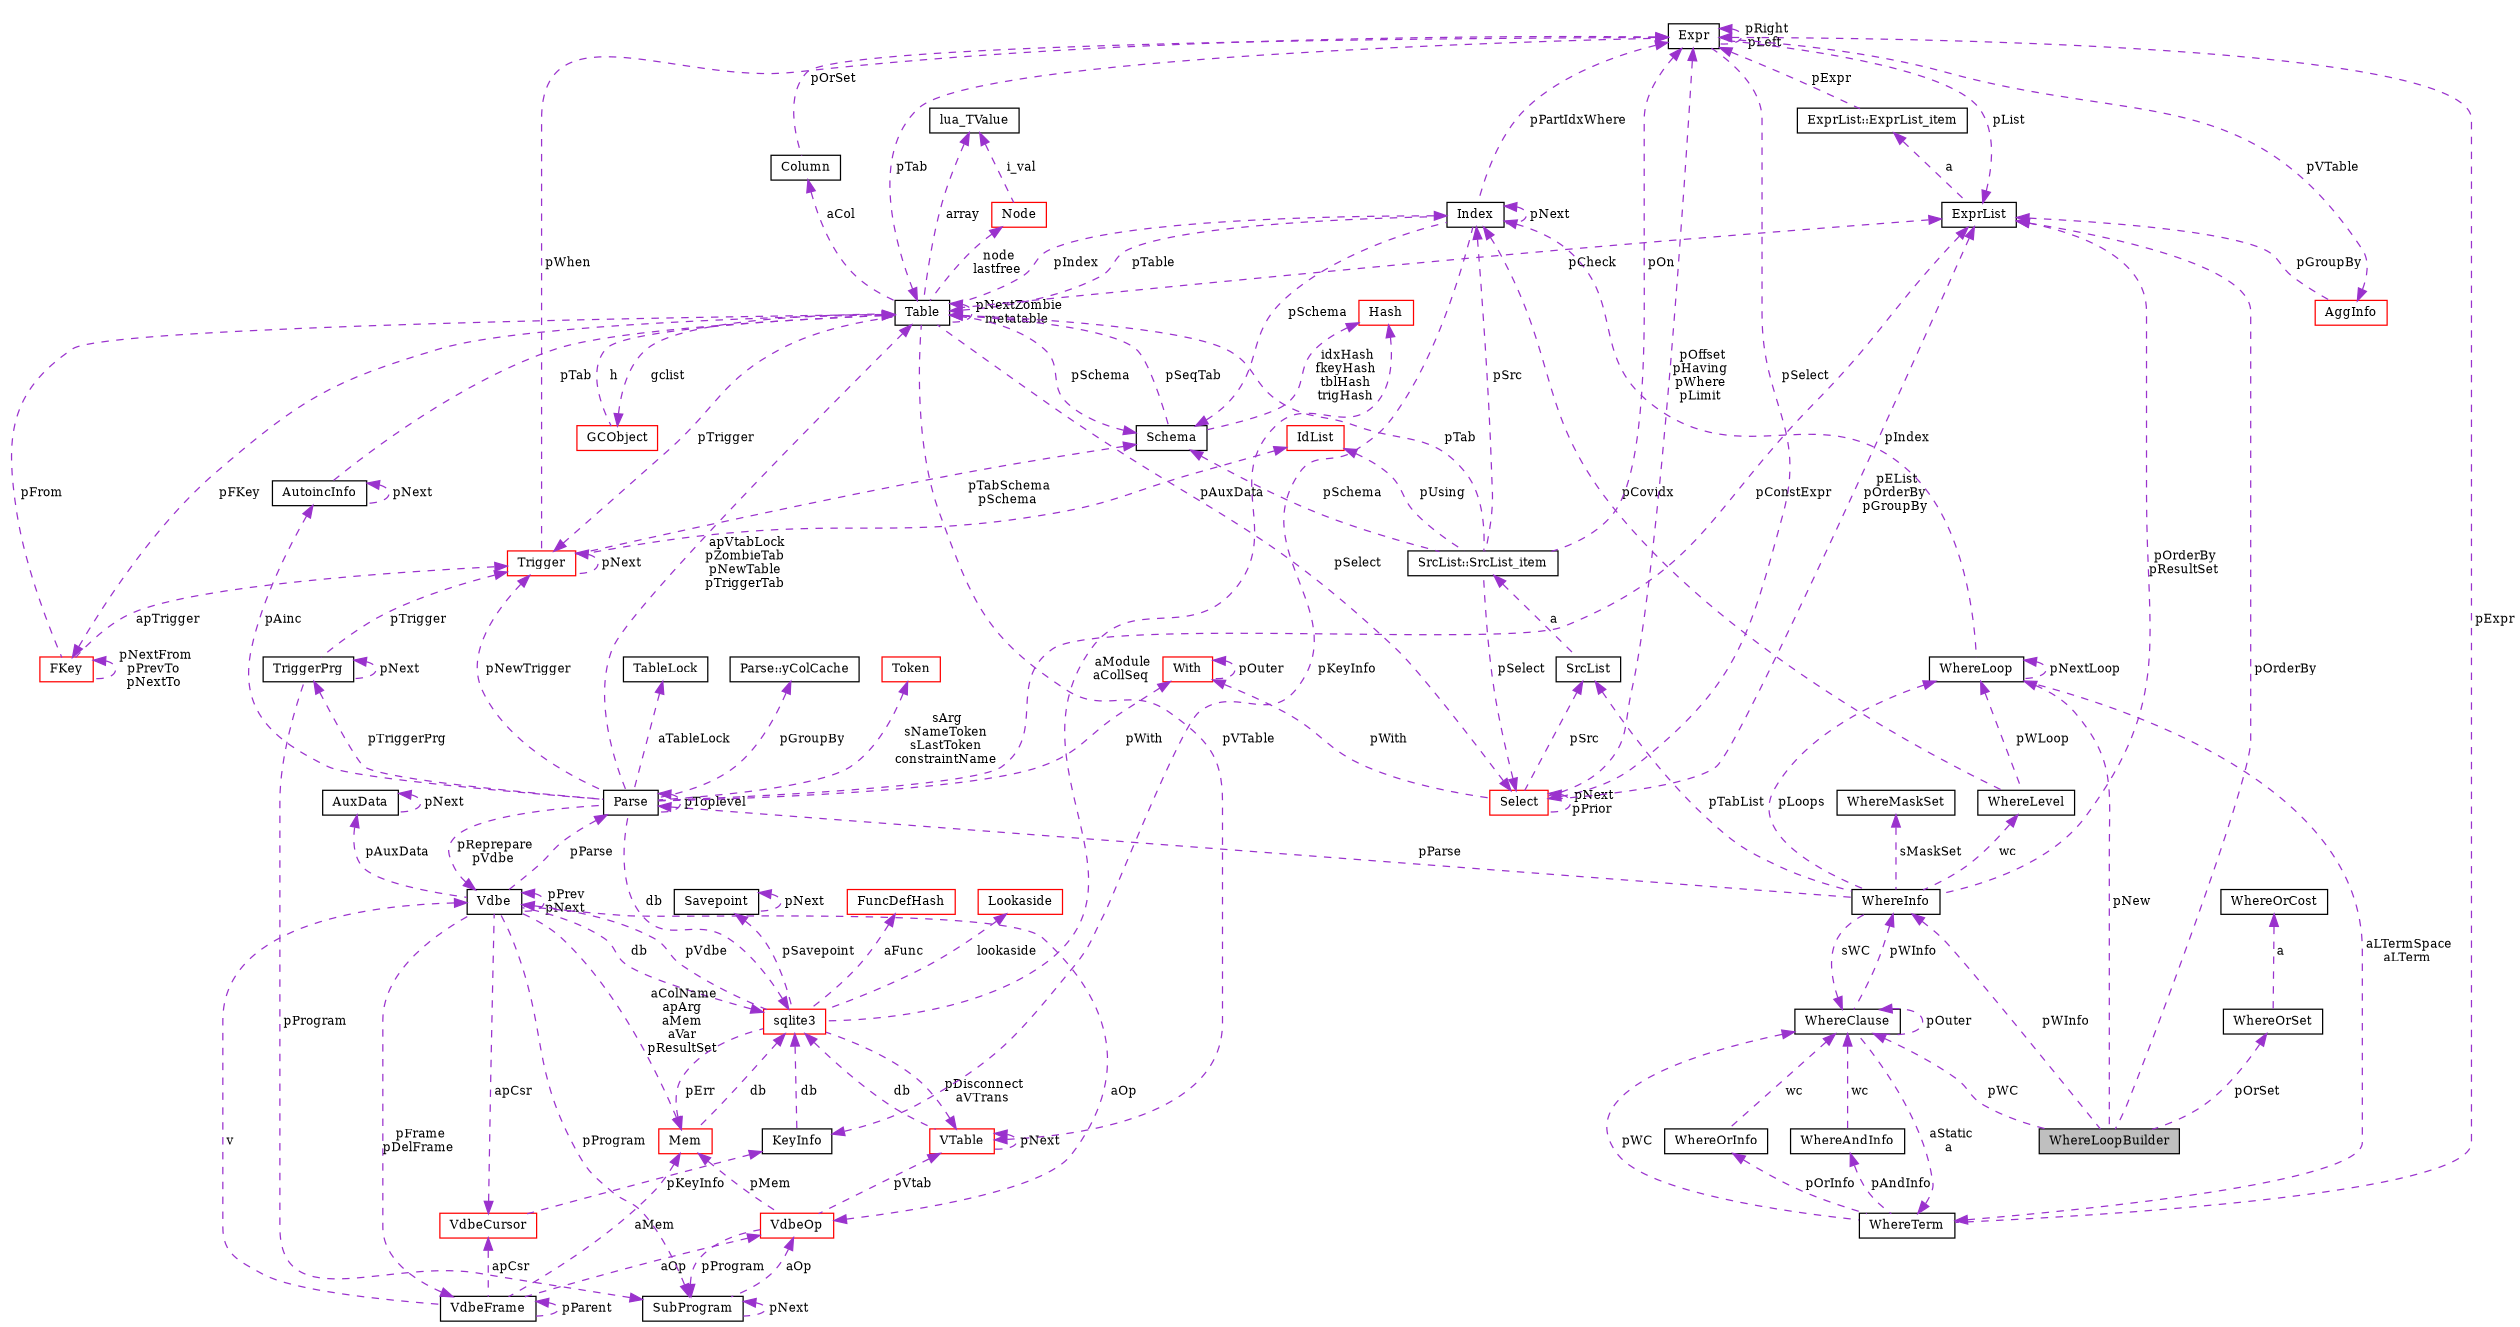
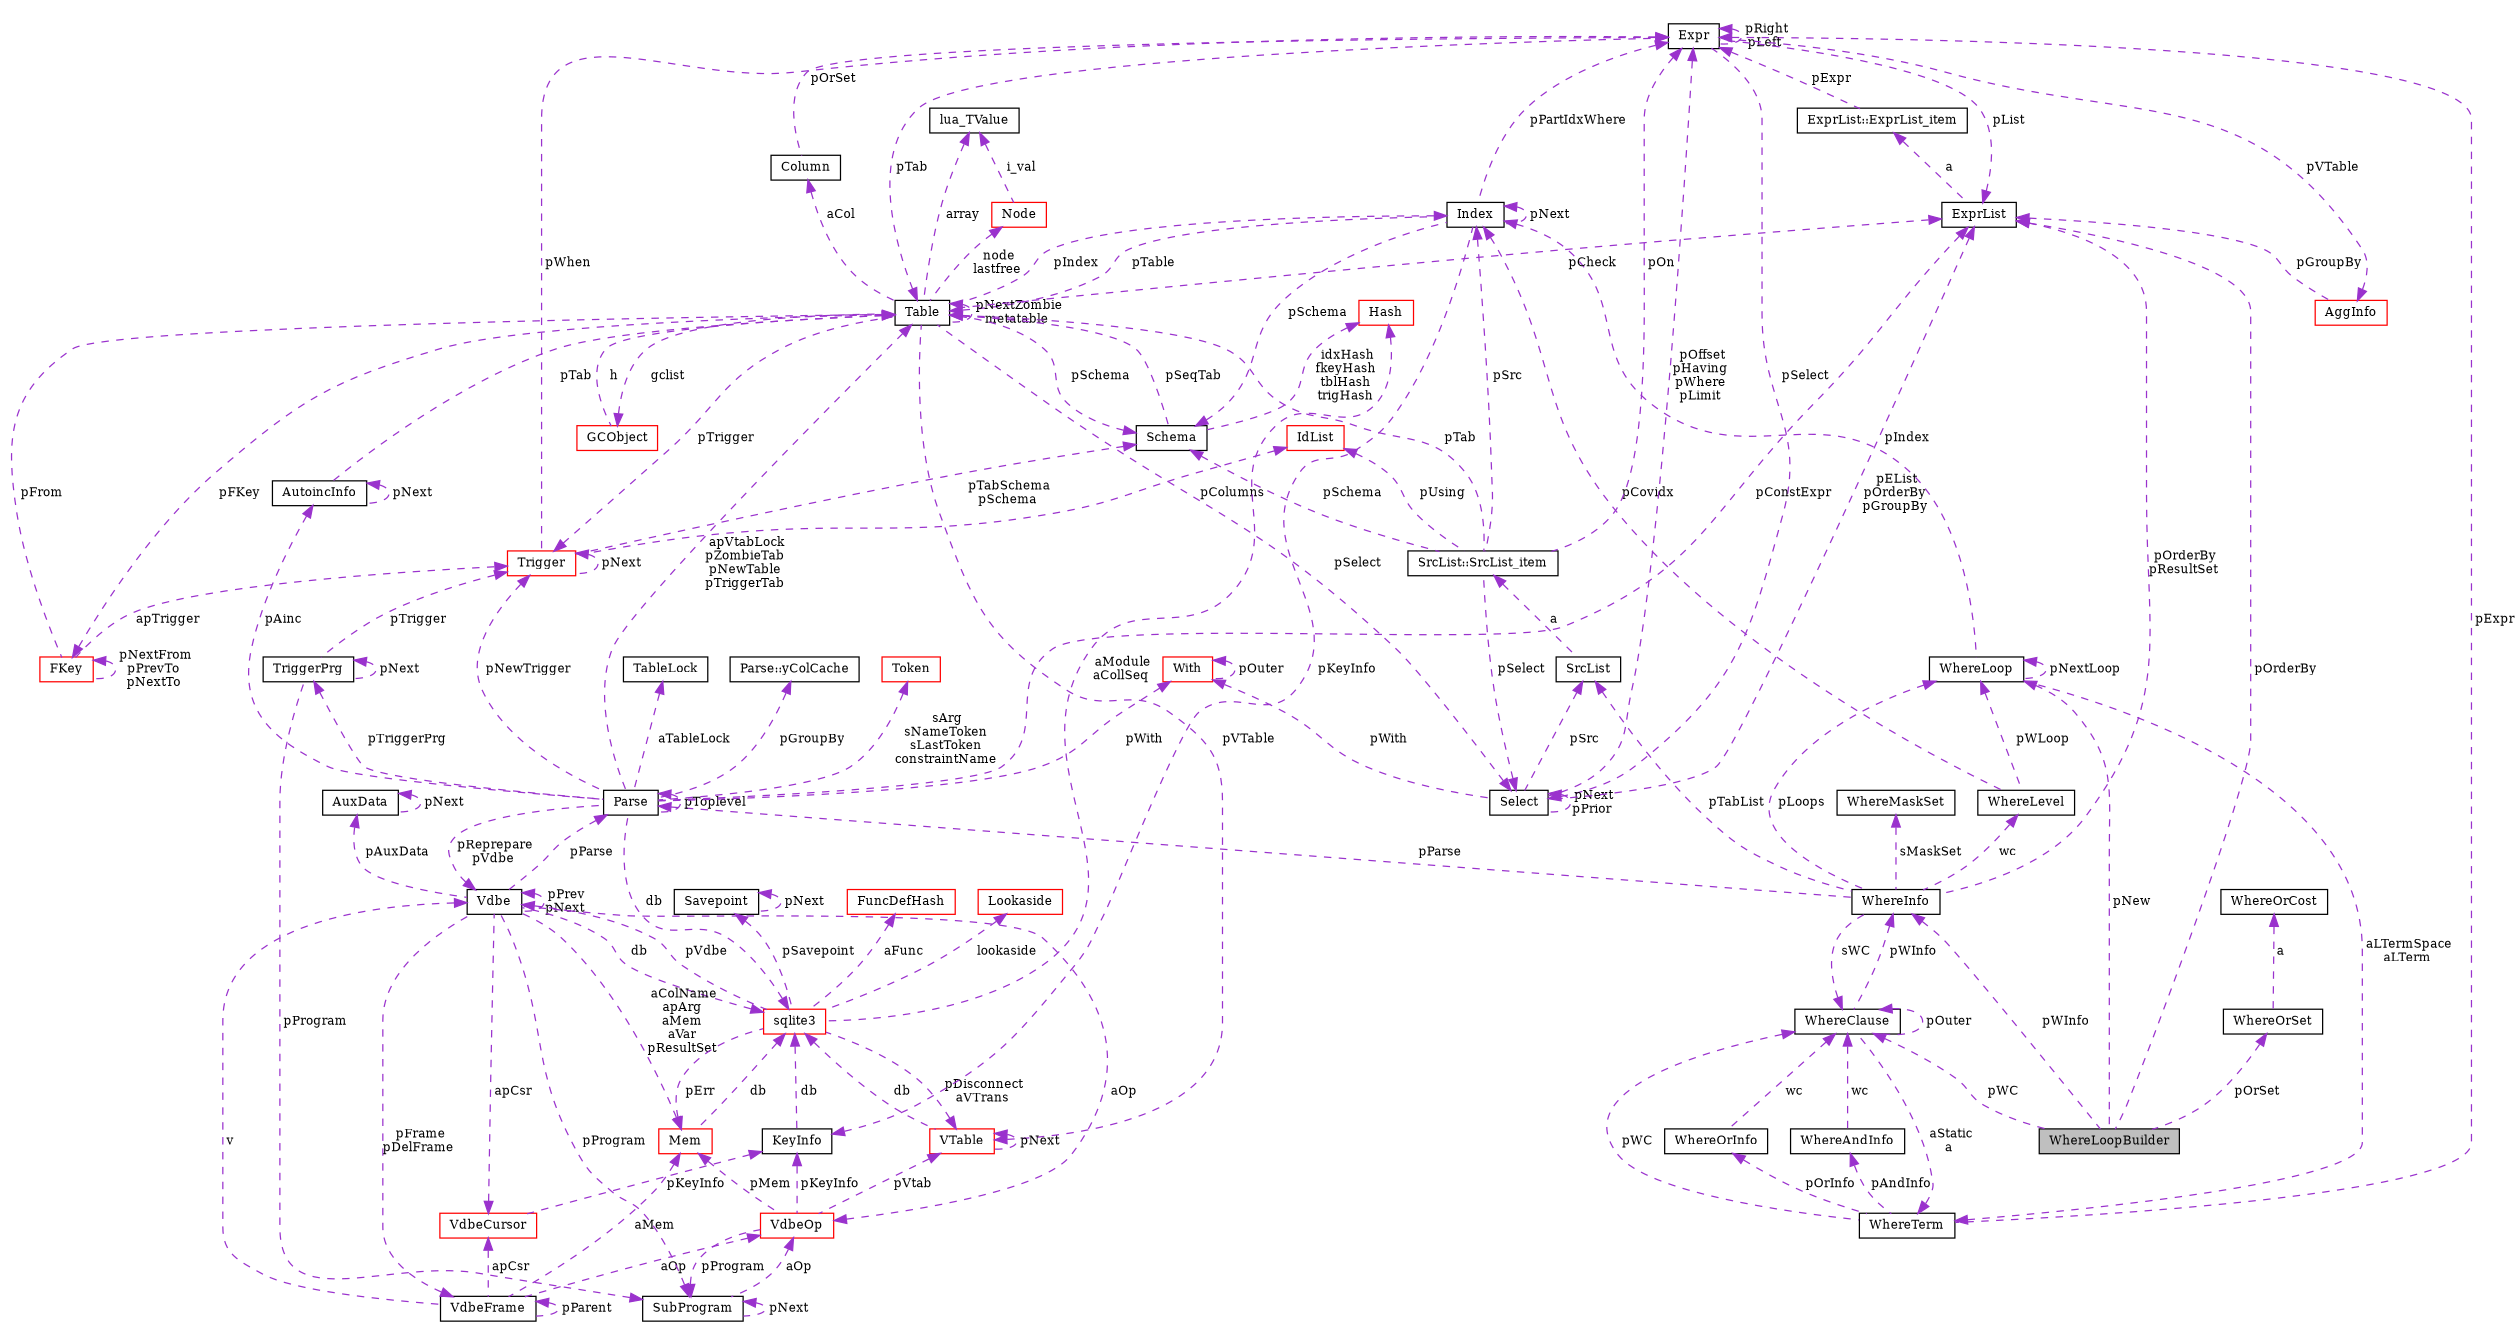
(1231, 493) -> (1231, 493)
(1519, 803) -> (1519, 803)
none -> (797, 1190)
